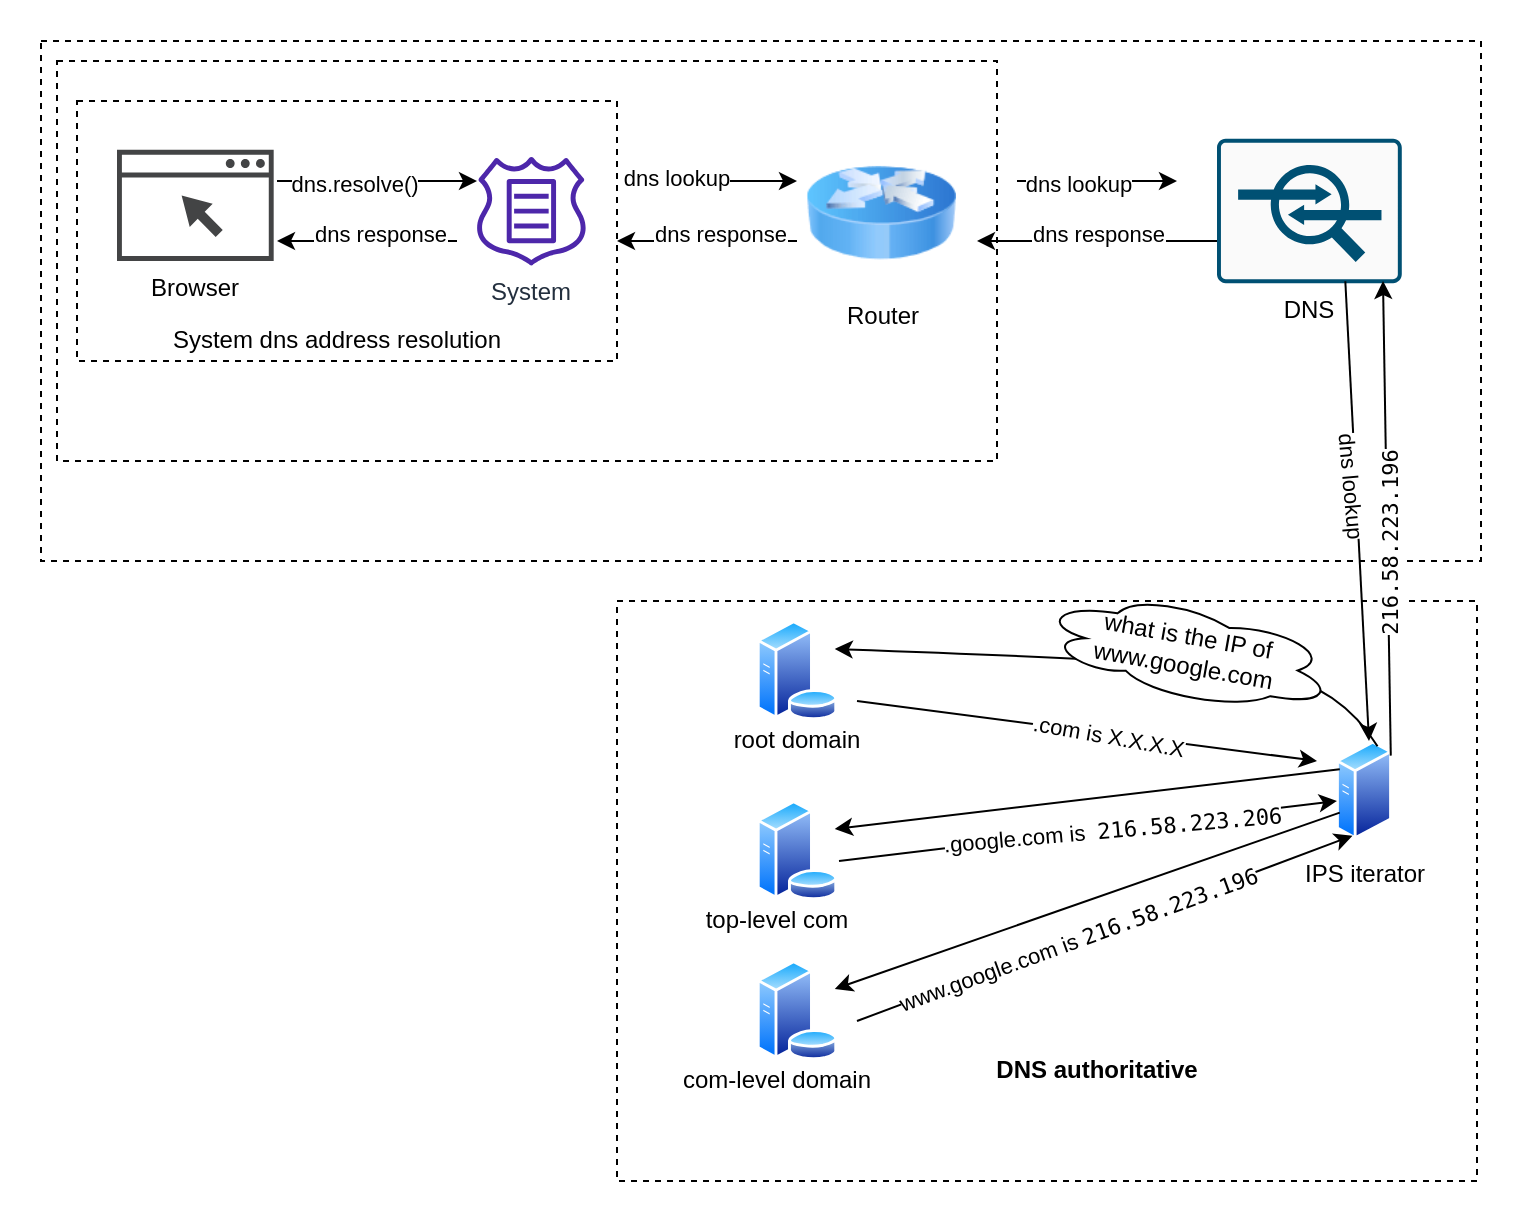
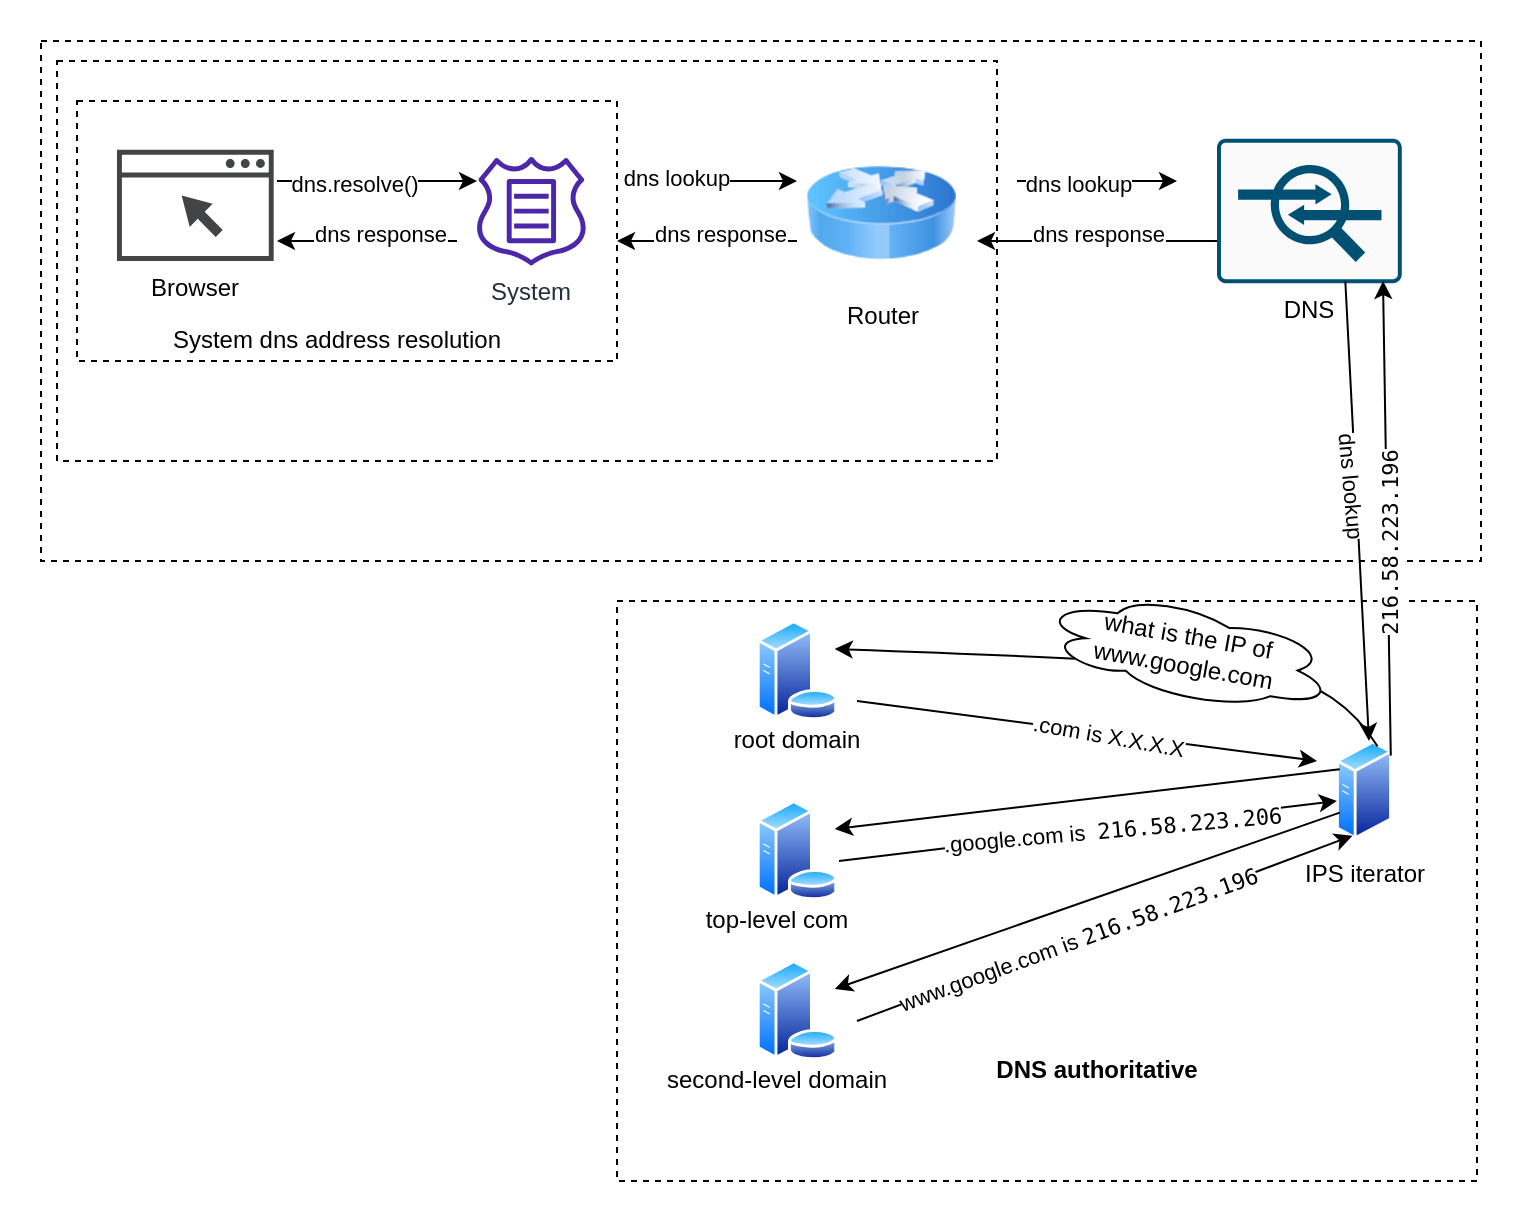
(778, 1081) -> (778, 1081)
